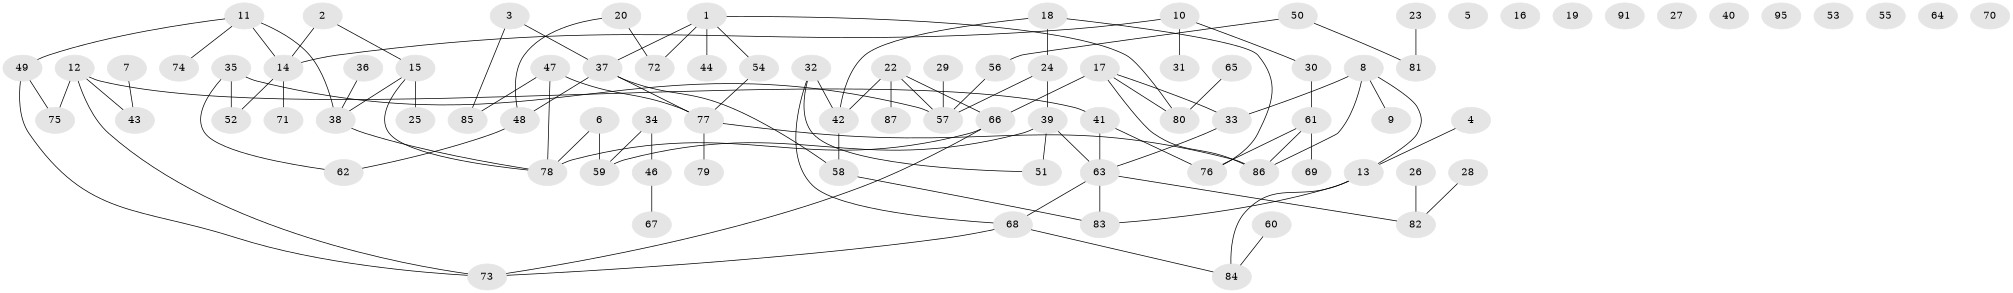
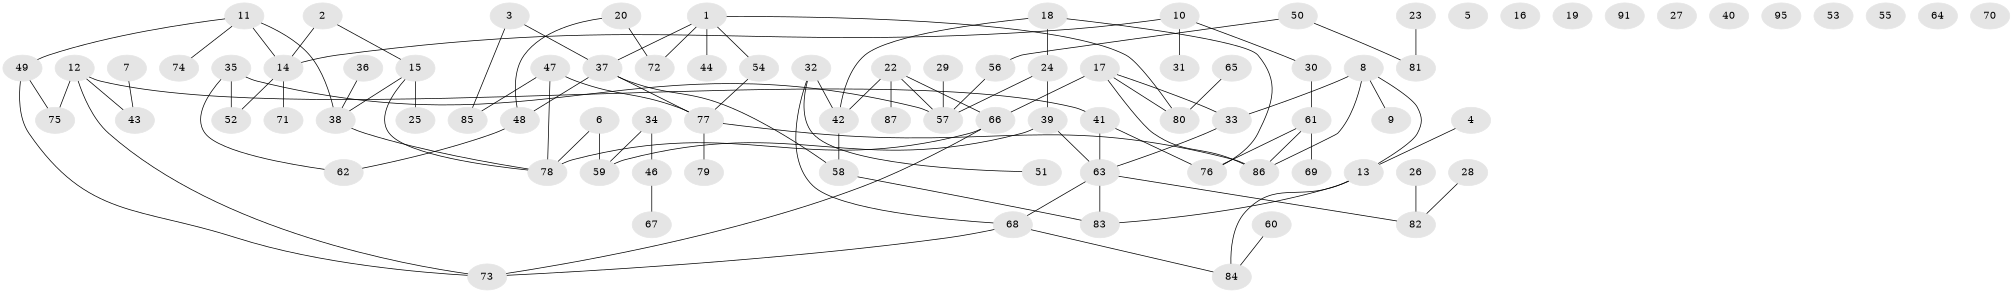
(1045, 147) -> none
